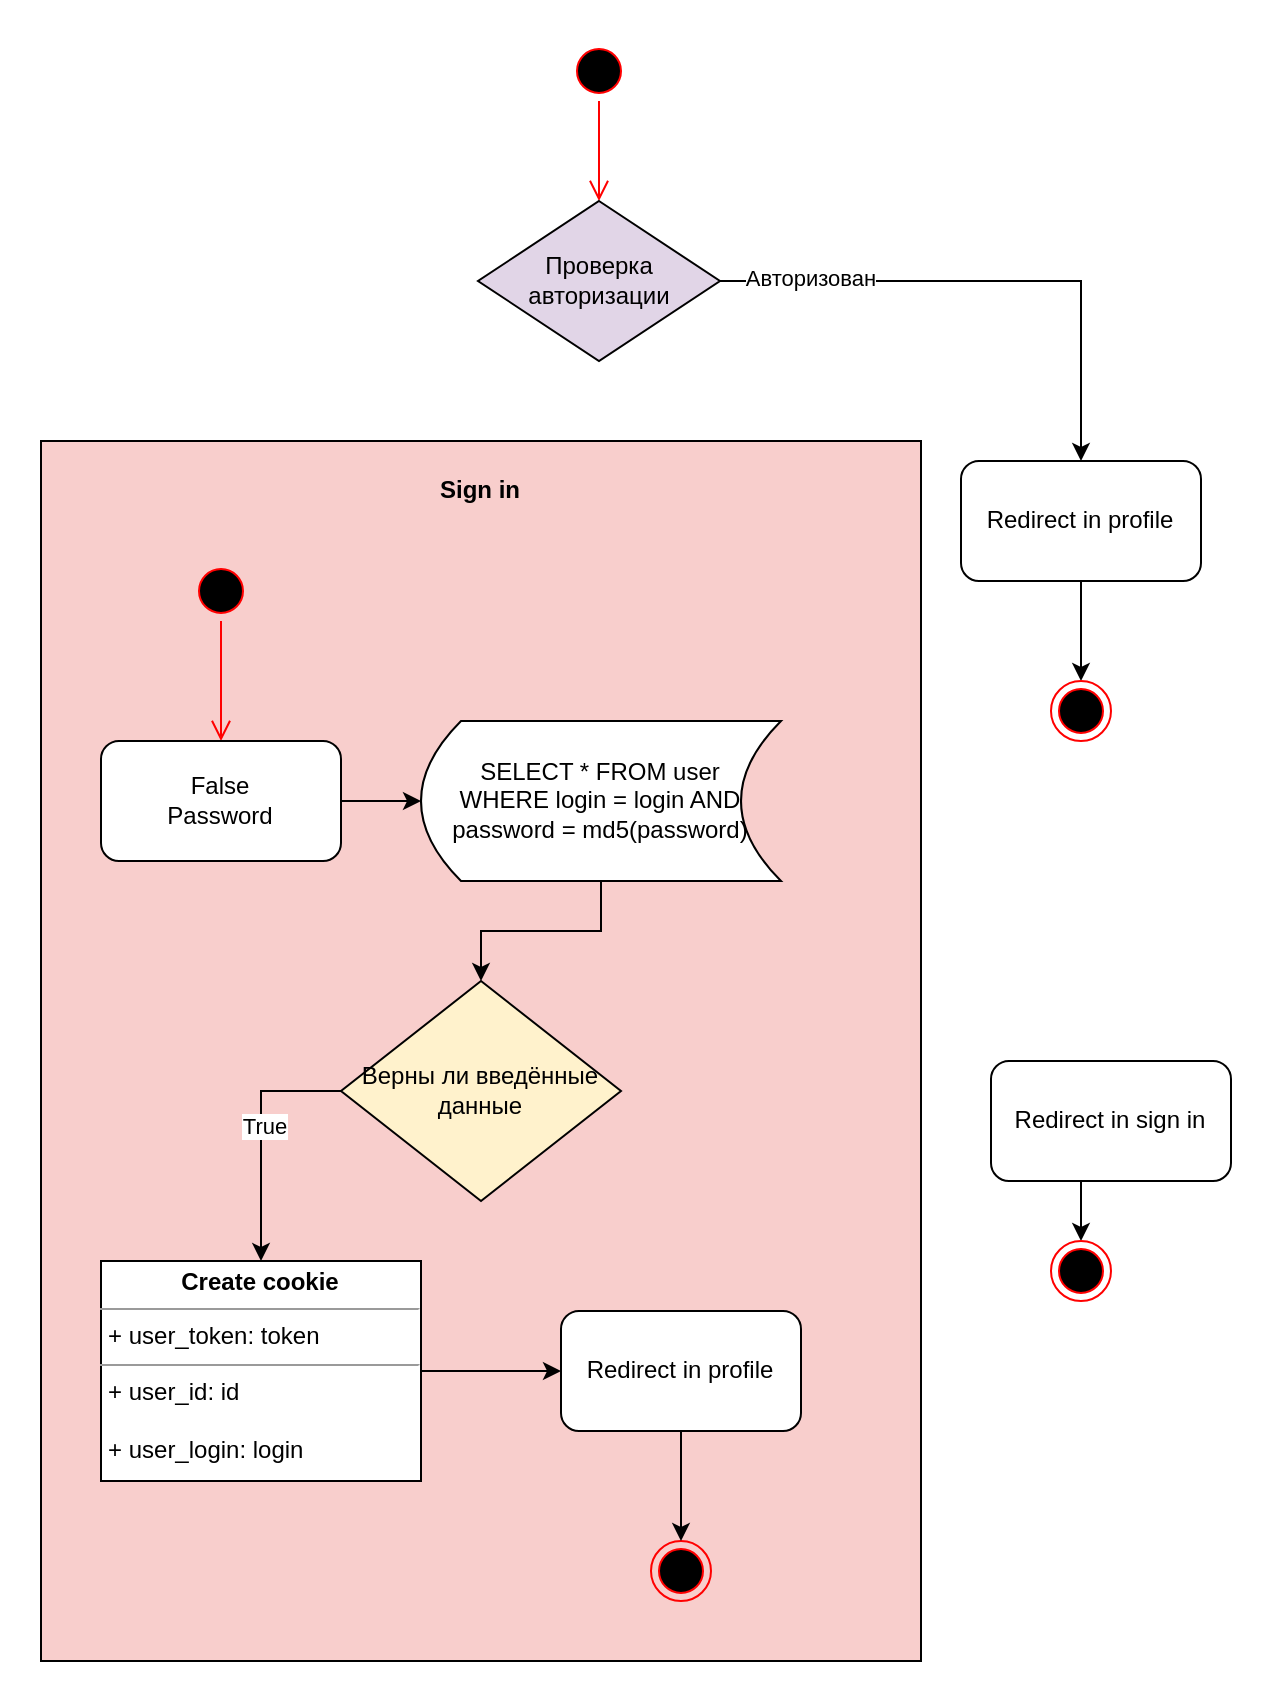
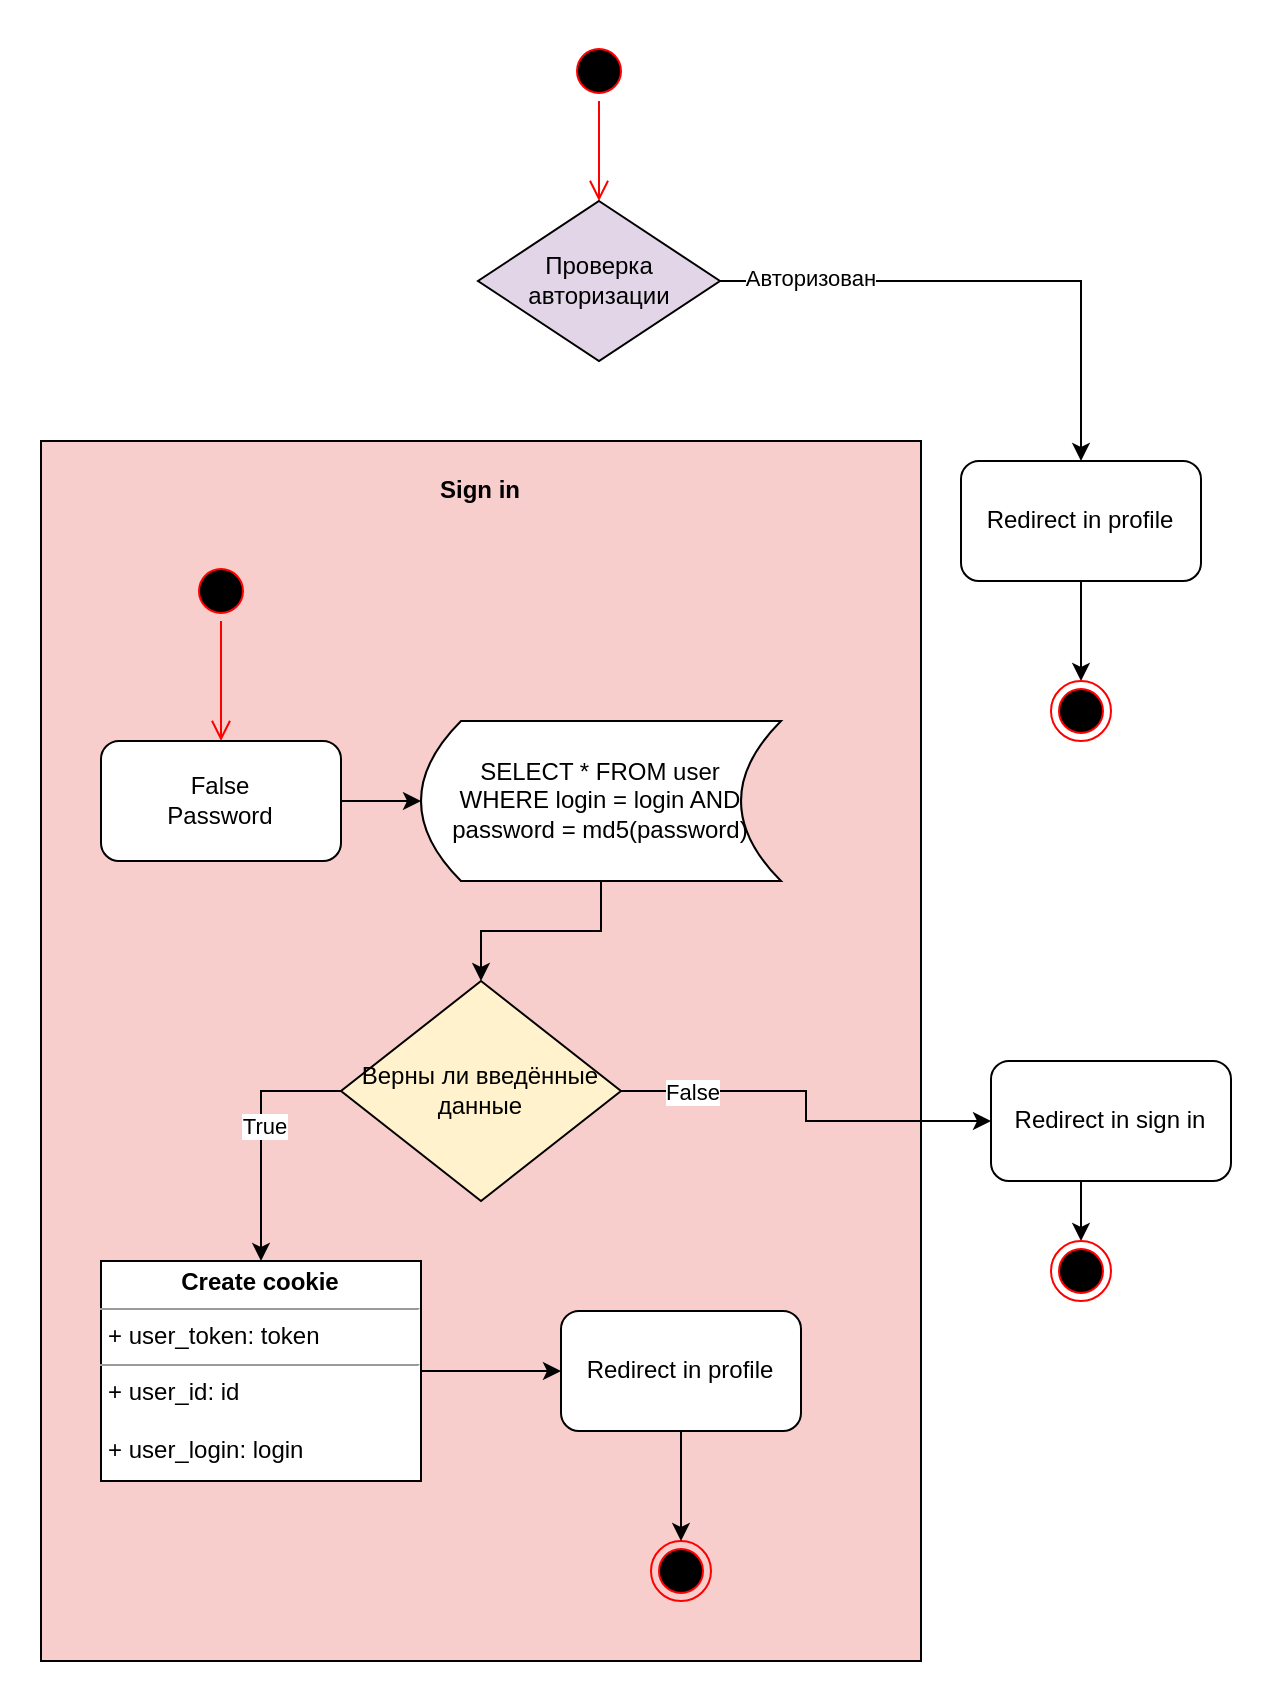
none -> (806, 1099)
